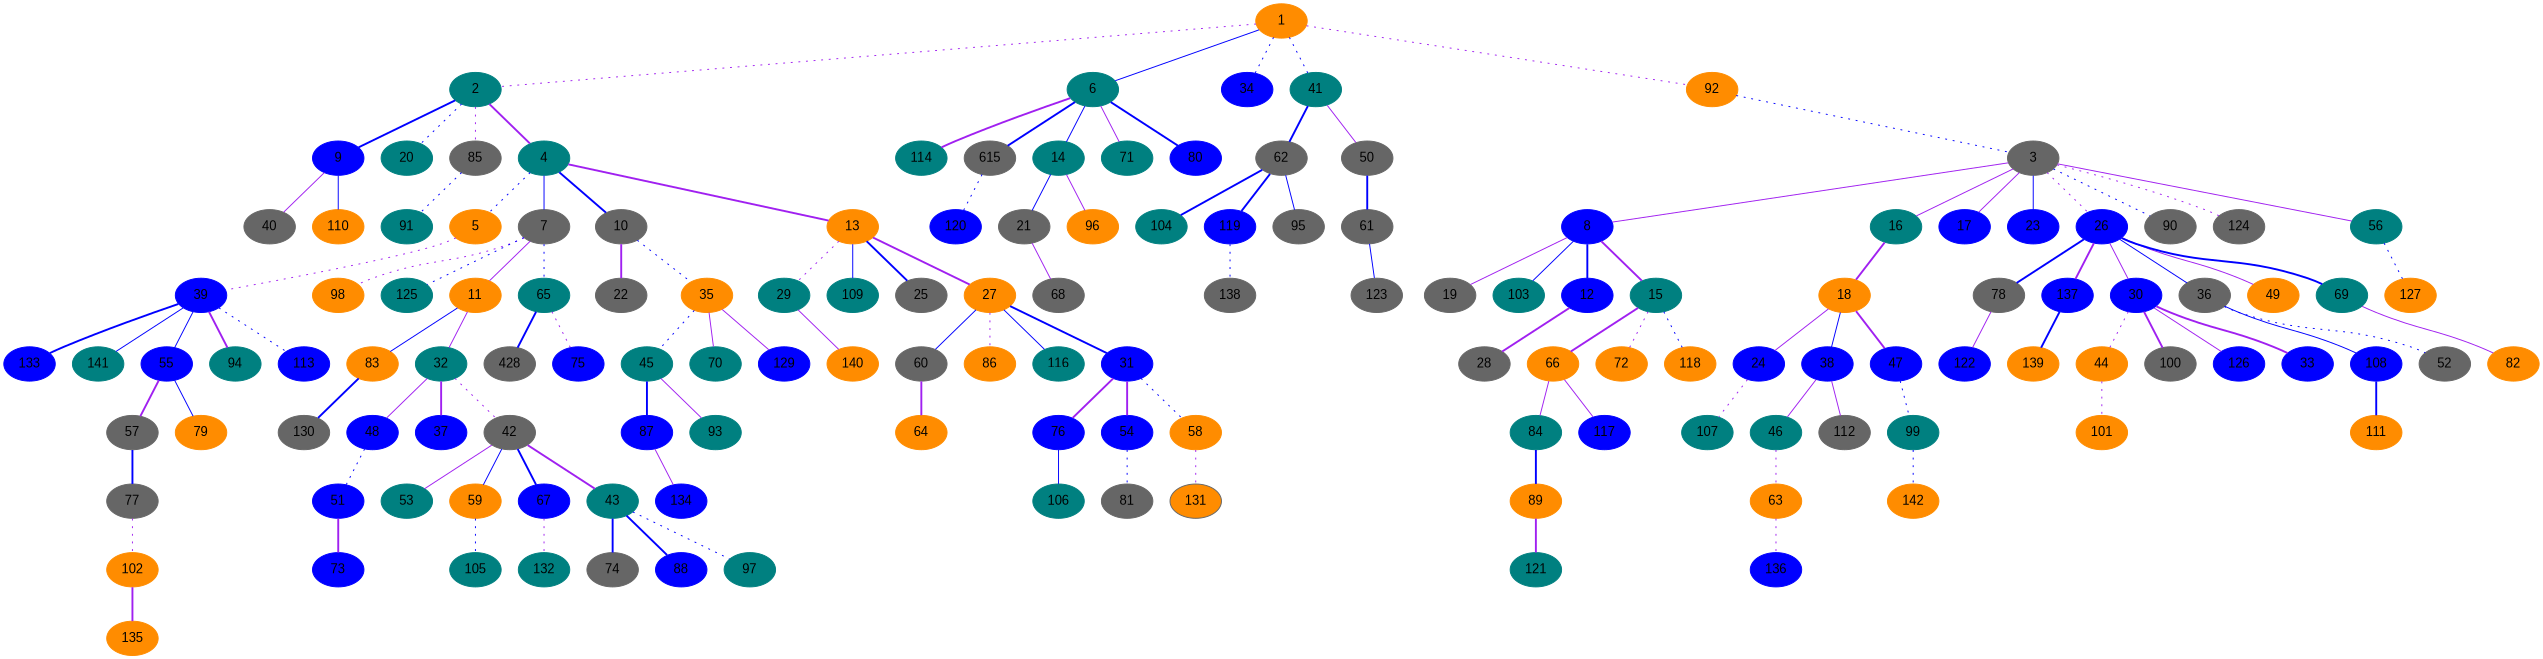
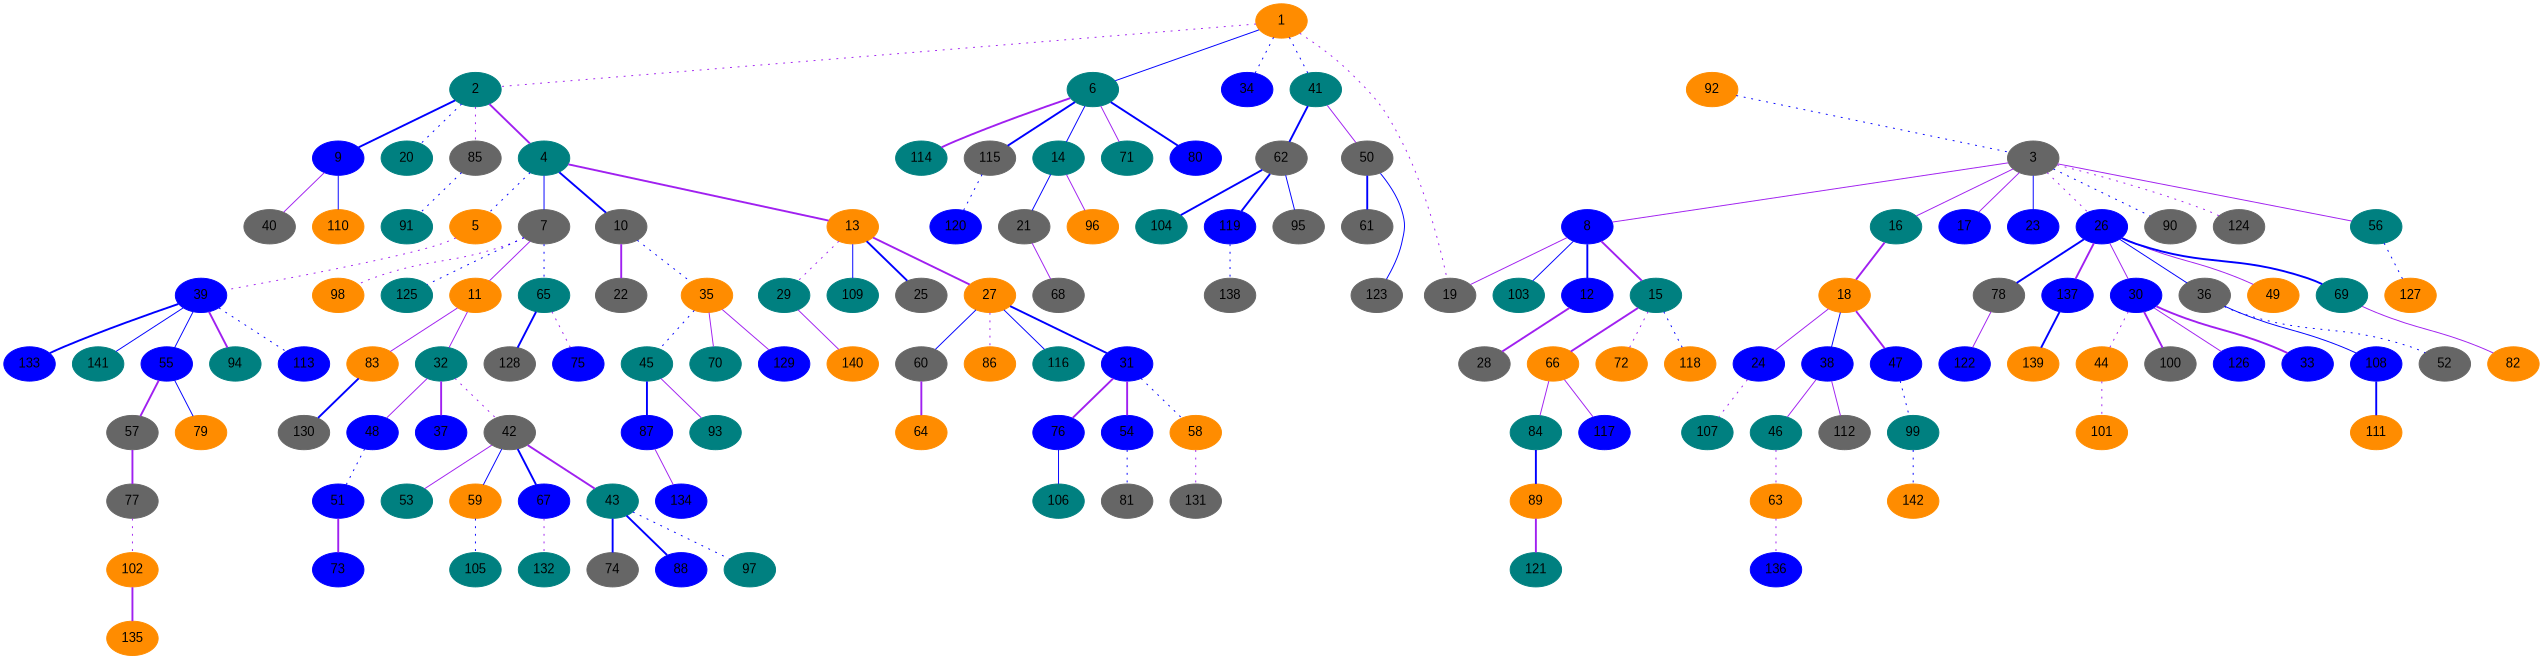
(1497, 55) -> (1400, 139)
(990, 158) -> (990, 158)
(1372, 261) -> (1404, 225)
(424, 330) -> (424, 330)
(510, 364) -> (510, 364)
(132, 467) -> (132, 467)
(1196, 501) -> (1196, 501)
